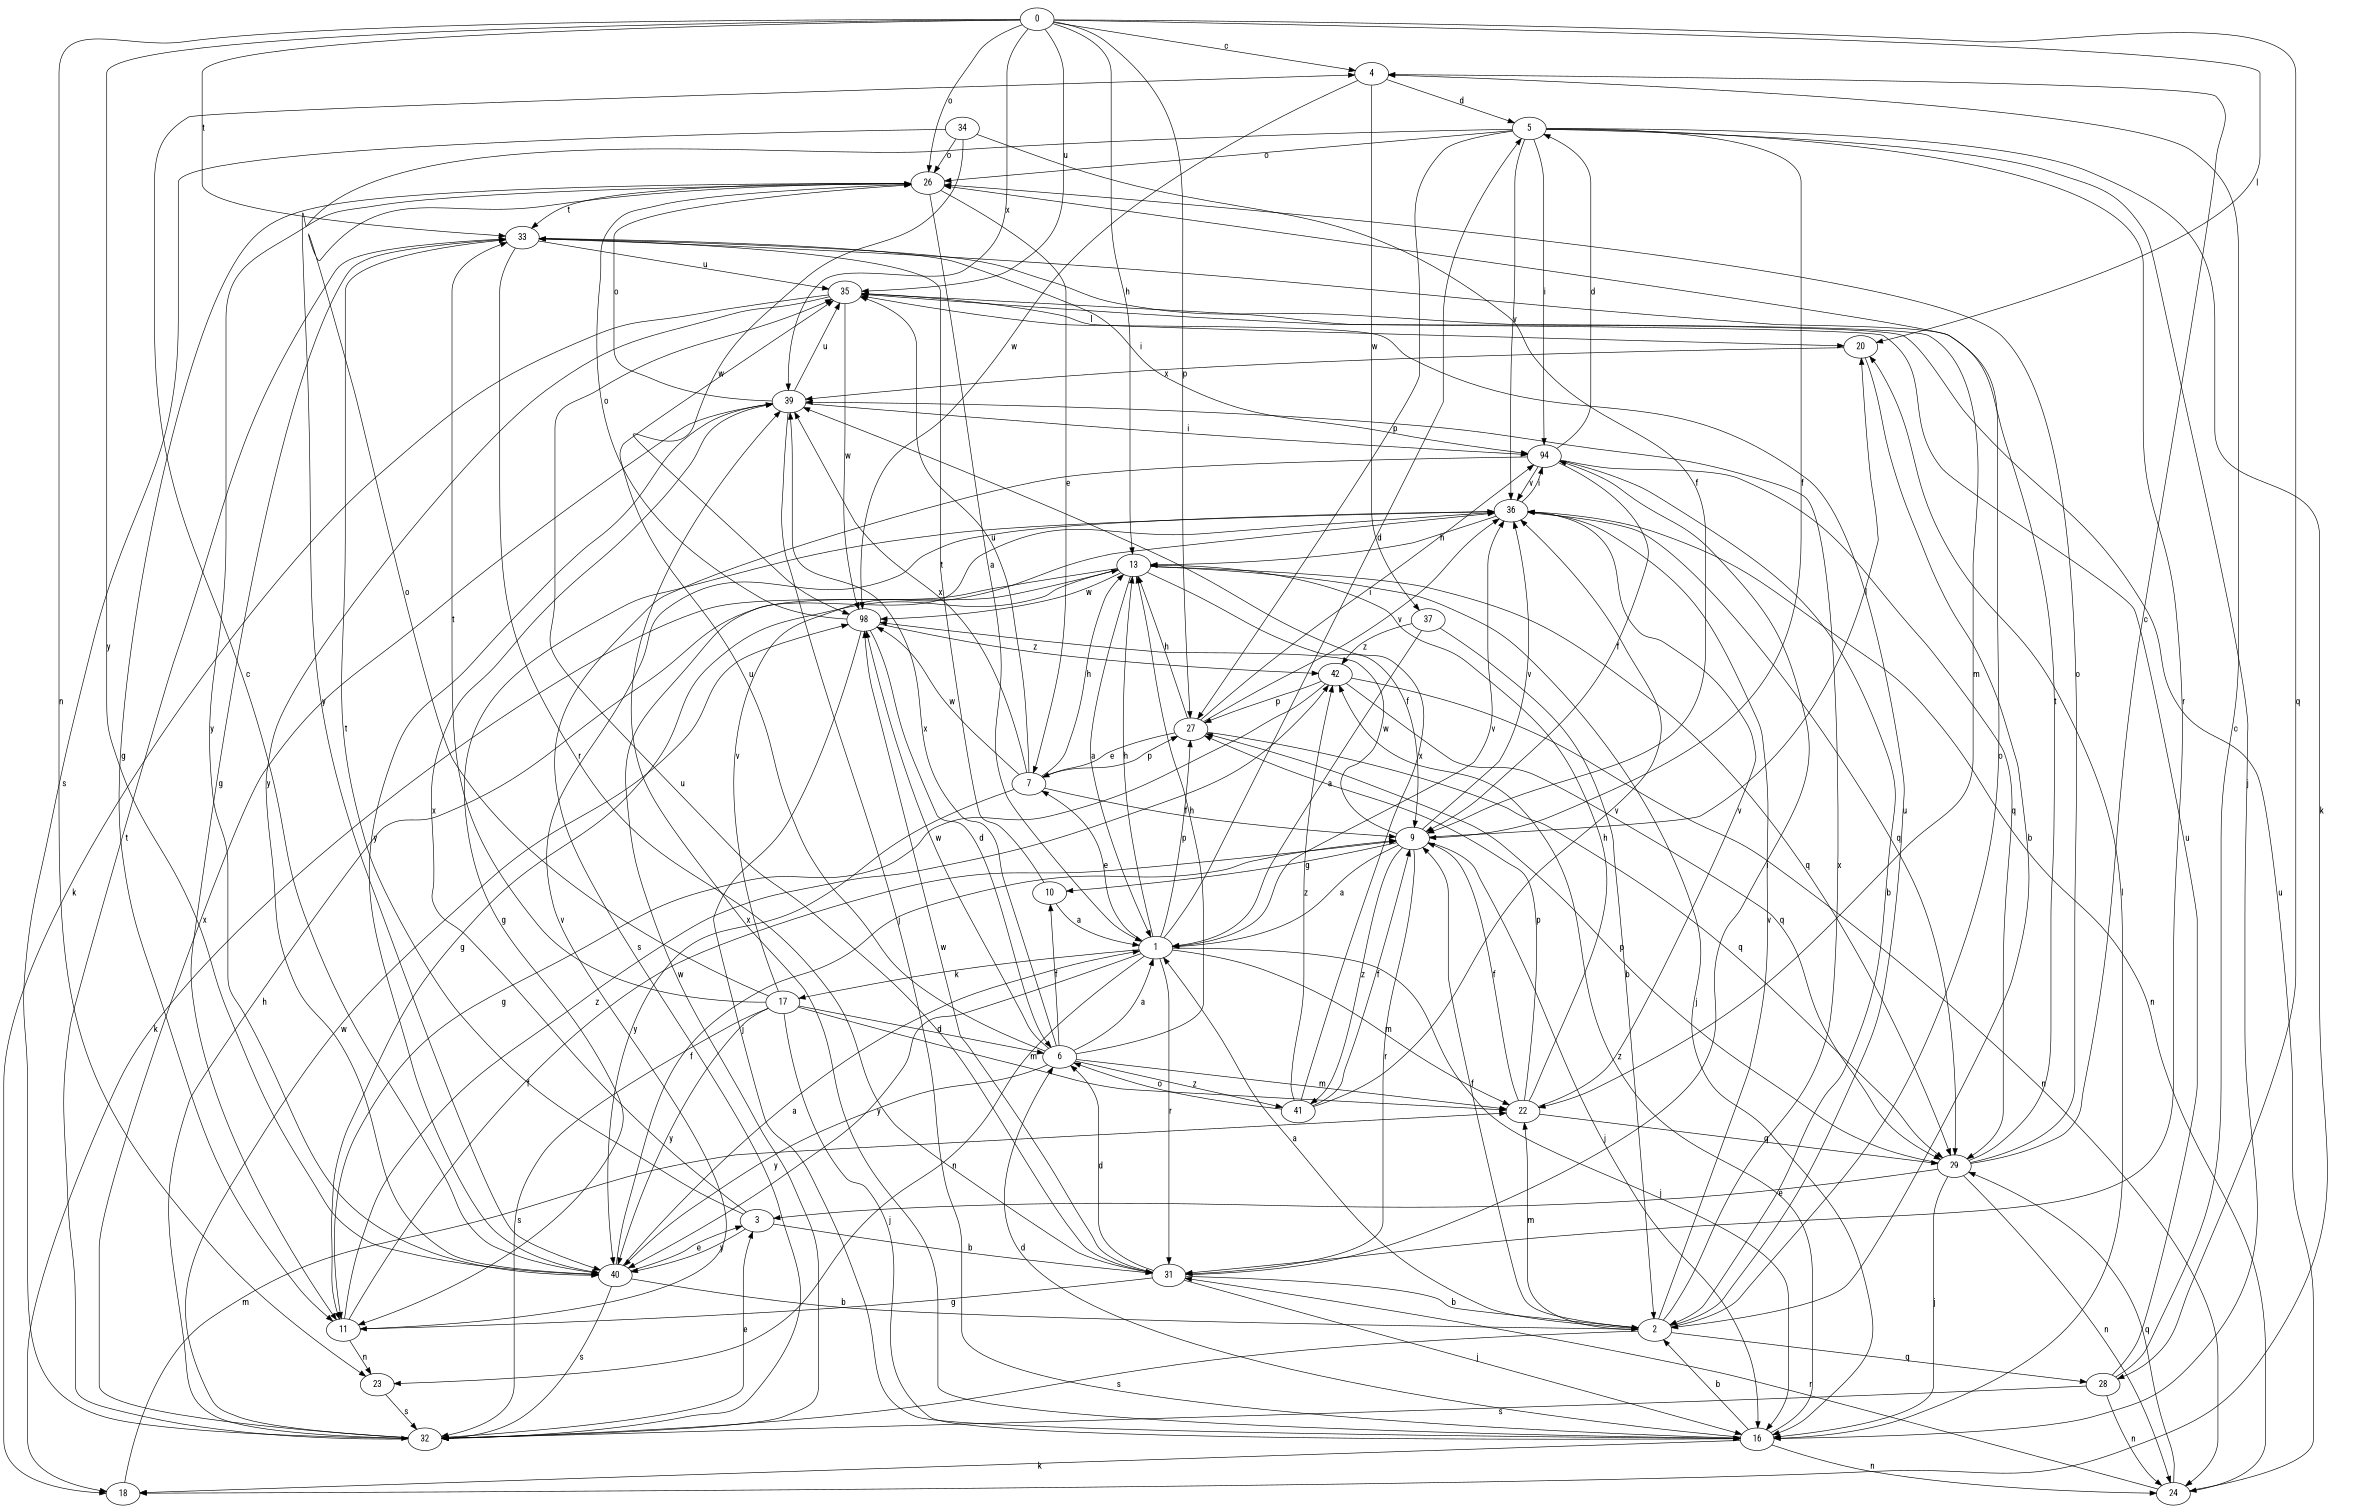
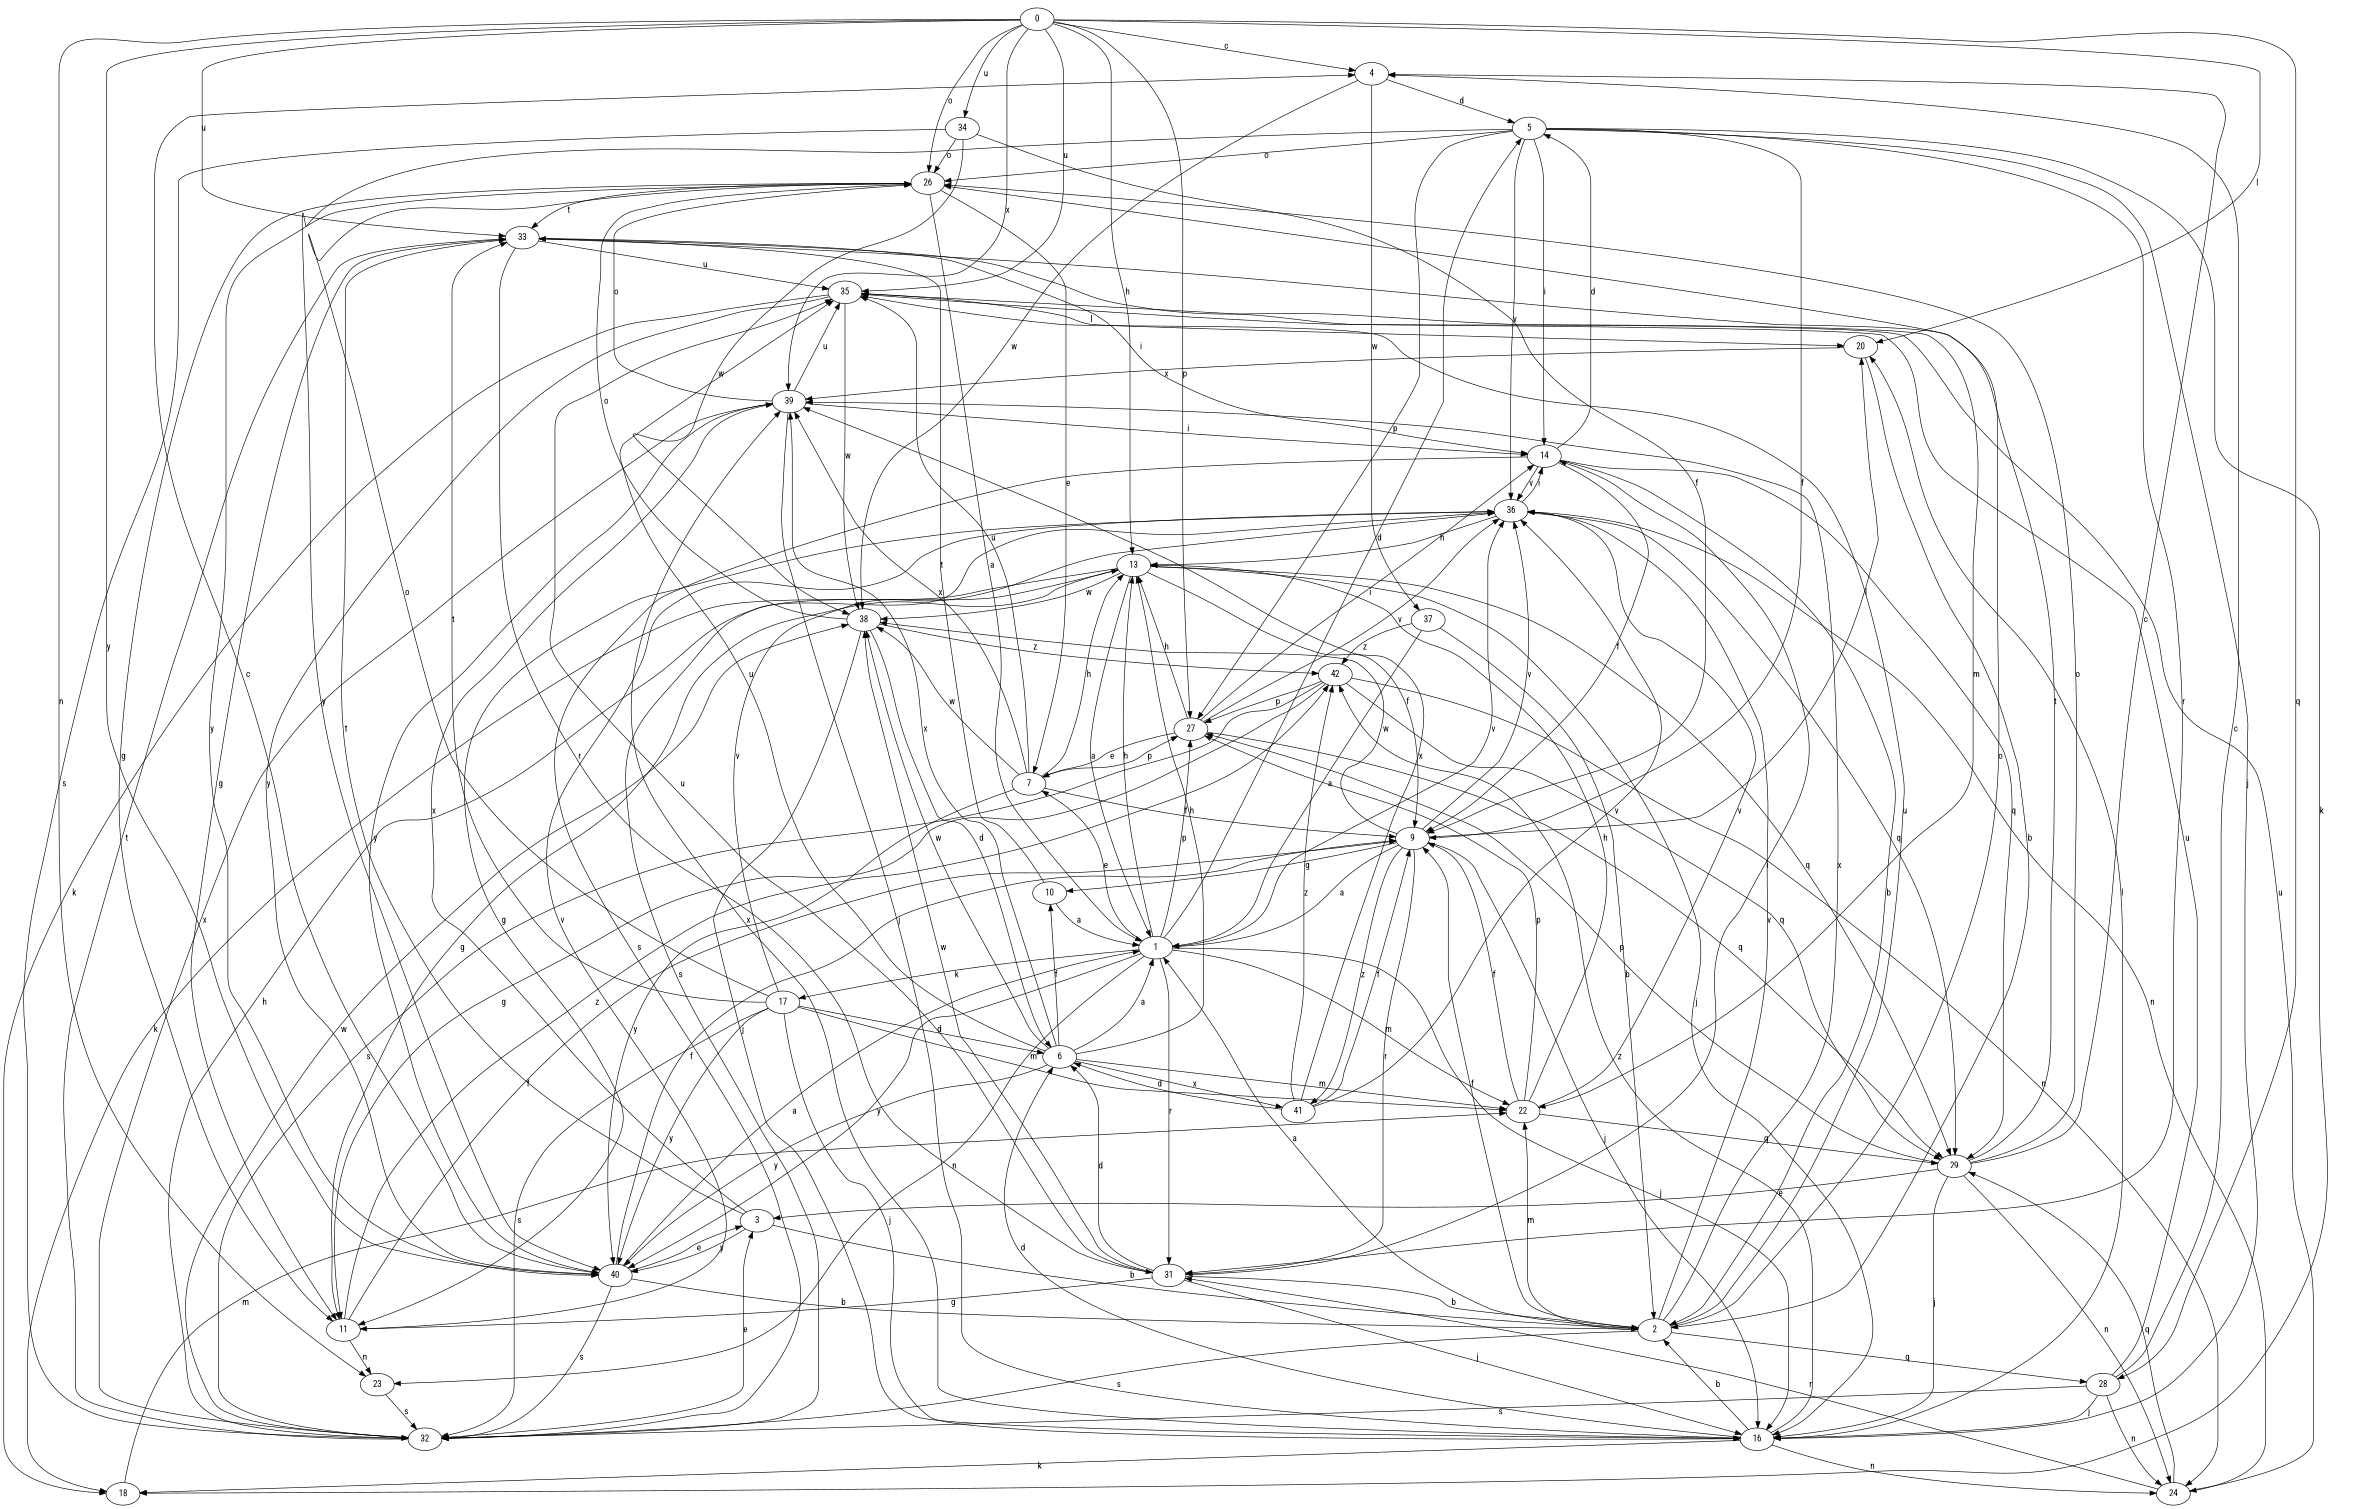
none -> (985, 61)
(204, 128) -> (204, 128)
(1544, 456) -> (1544, 456)
(864, 620) -> (864, 620)
none -> (549, 911)
(681, 975) -> (681, 975)
(1160, 1084) -> (1160, 1084)
(1195, 1084) -> (1195, 1084)
(950, 1250) -> (1200, 1294)
none -> (1944, 1432)
